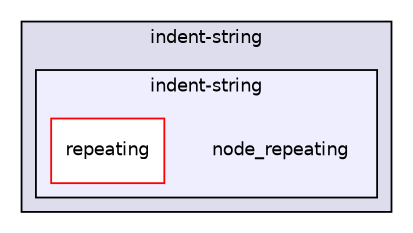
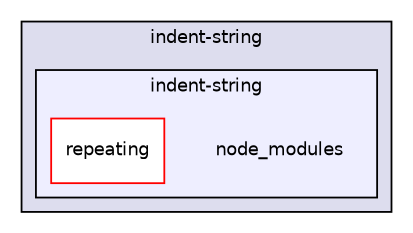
(280, 151) -> (280, 151)
